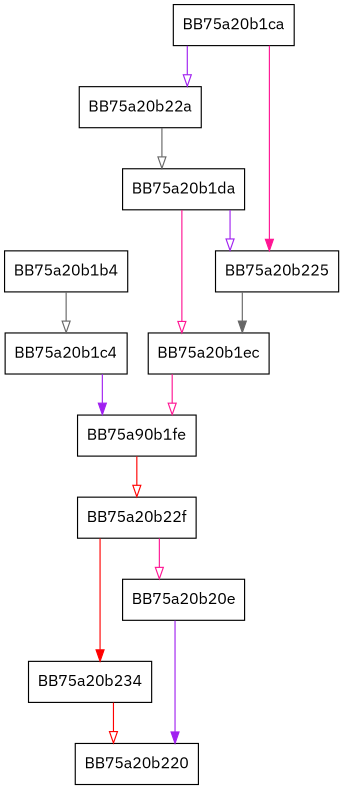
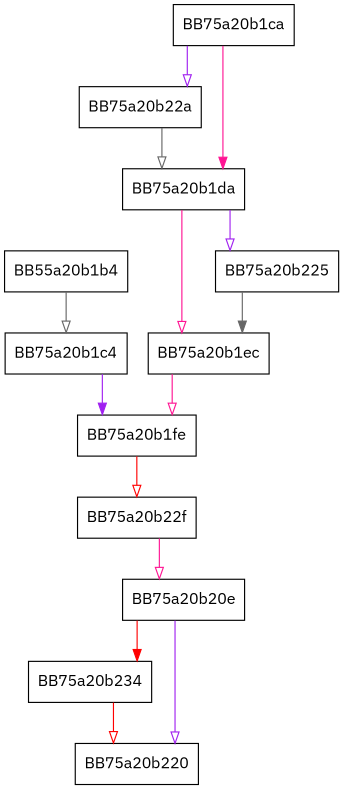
(269, 142) -> (223, 102)
(66, 271) -> (66, 271)
(137, 436) -> (137, 436)
(100, 594) -> (137, 635)
(175, 676) -> (175, 676)
